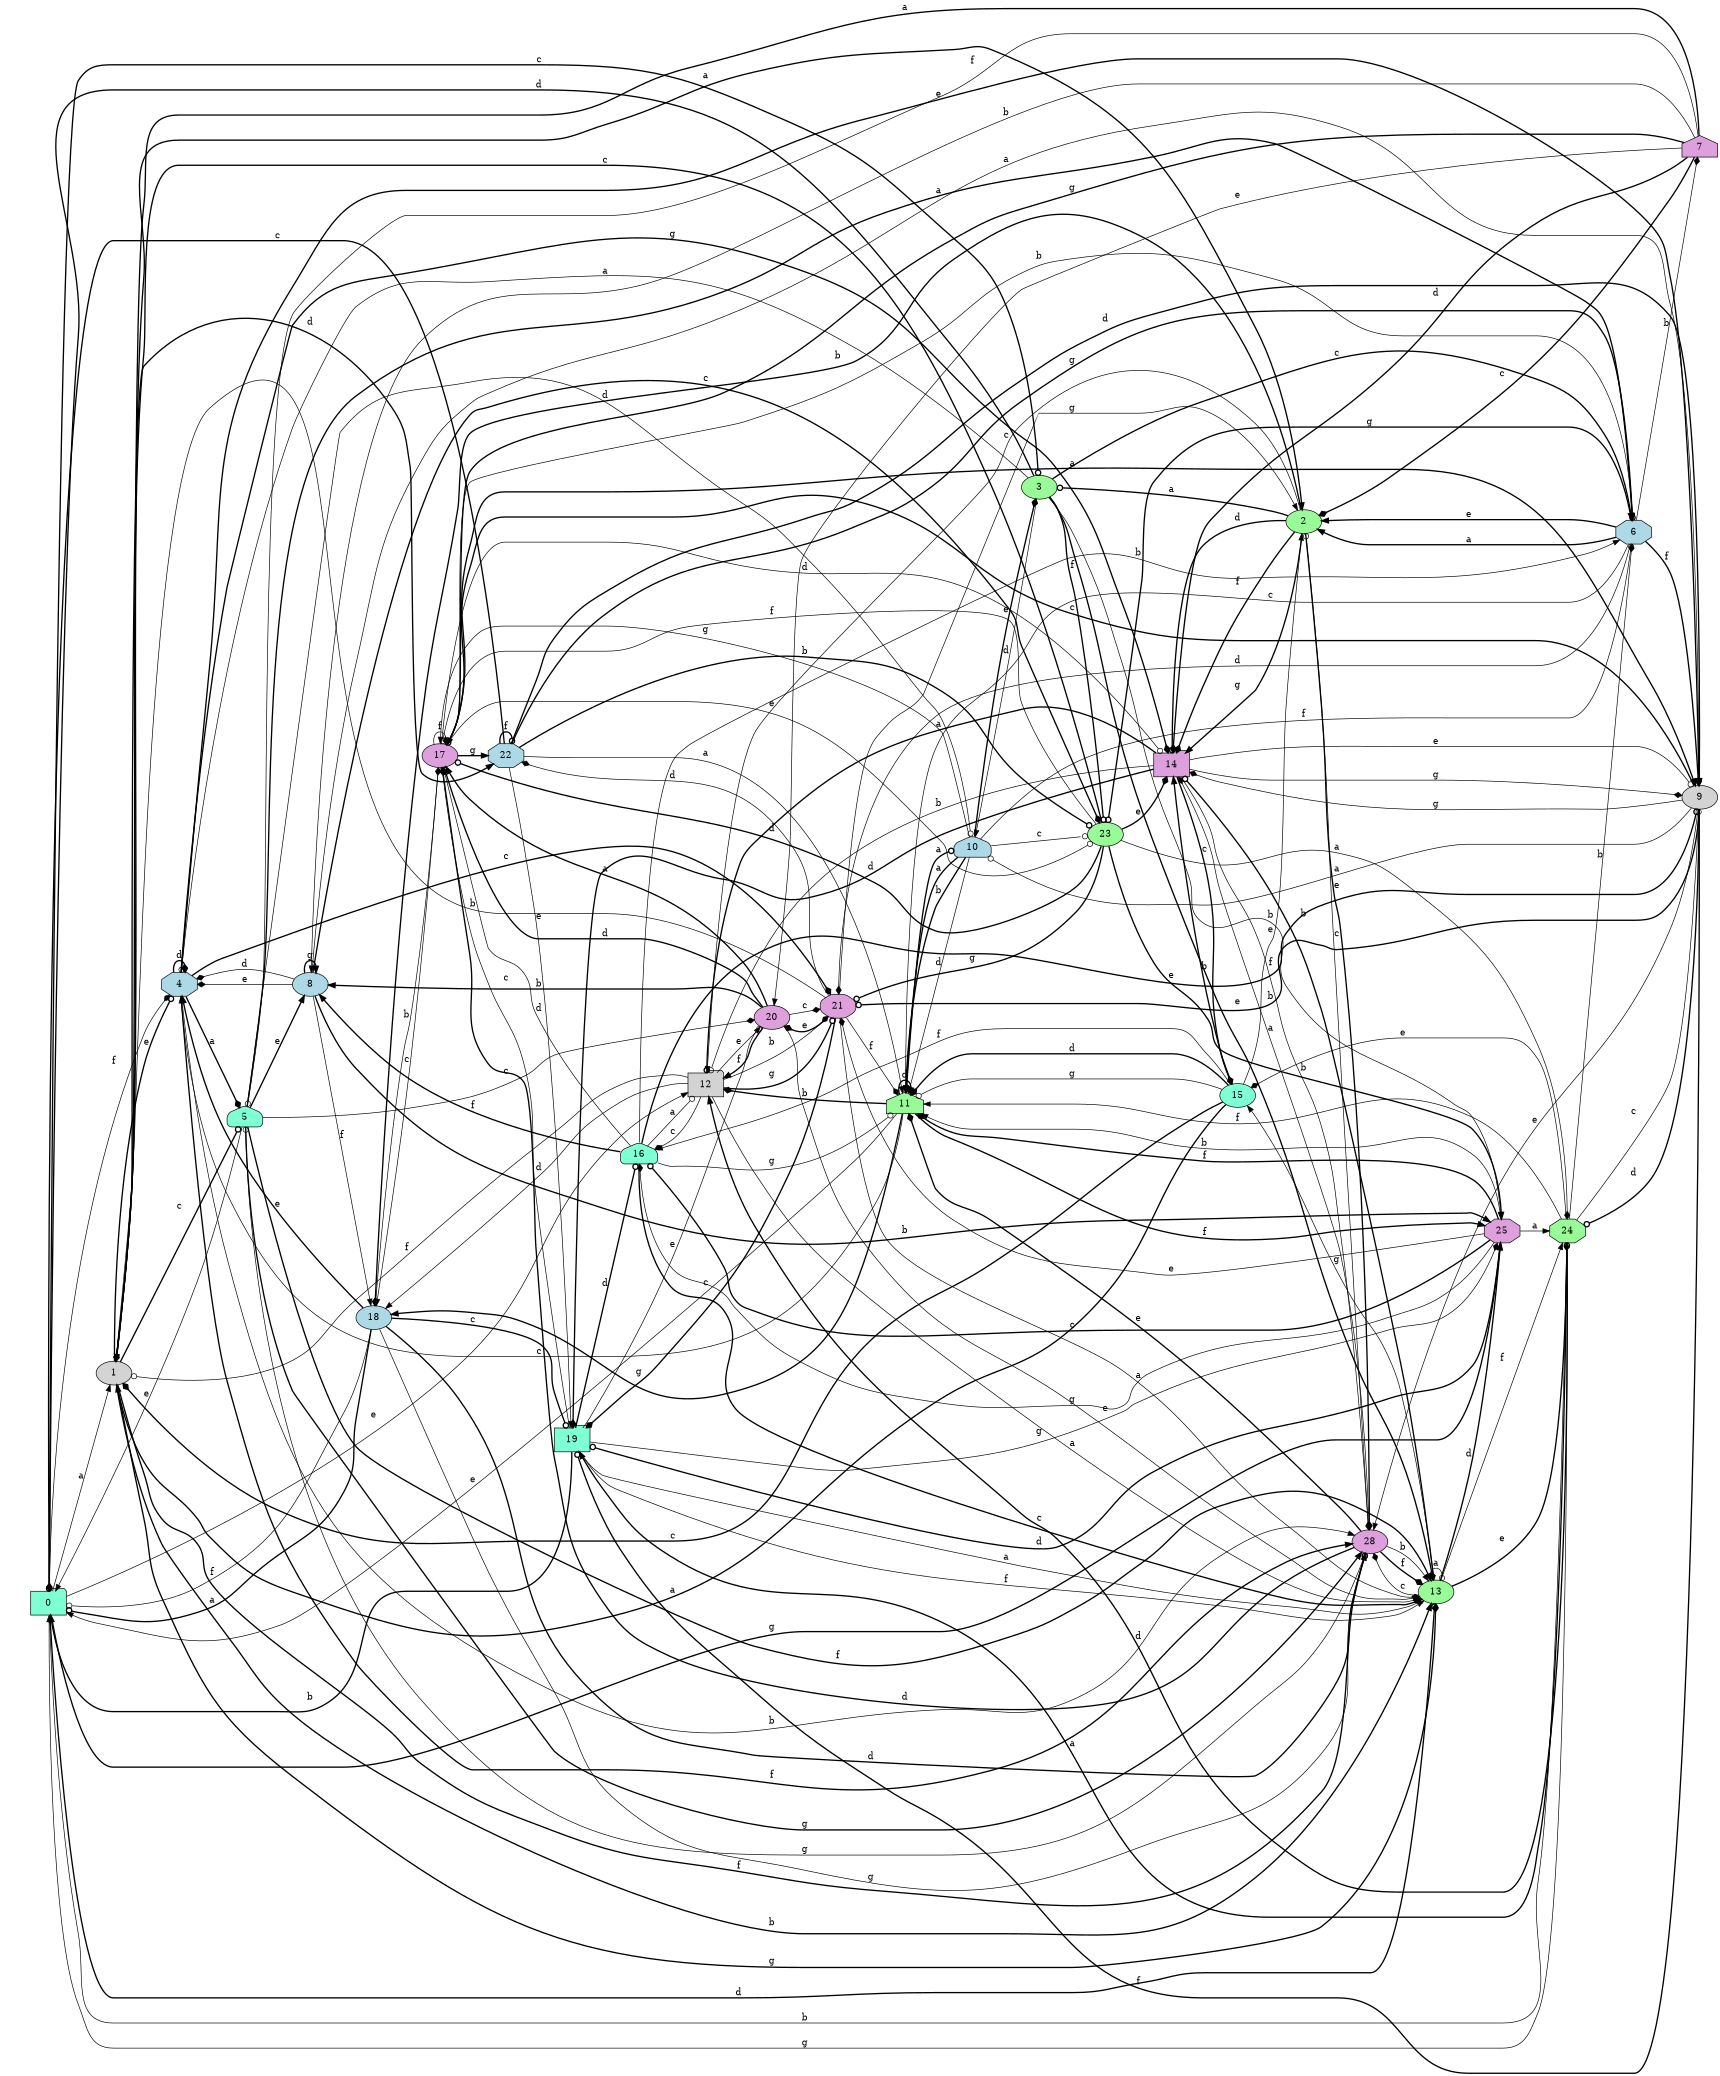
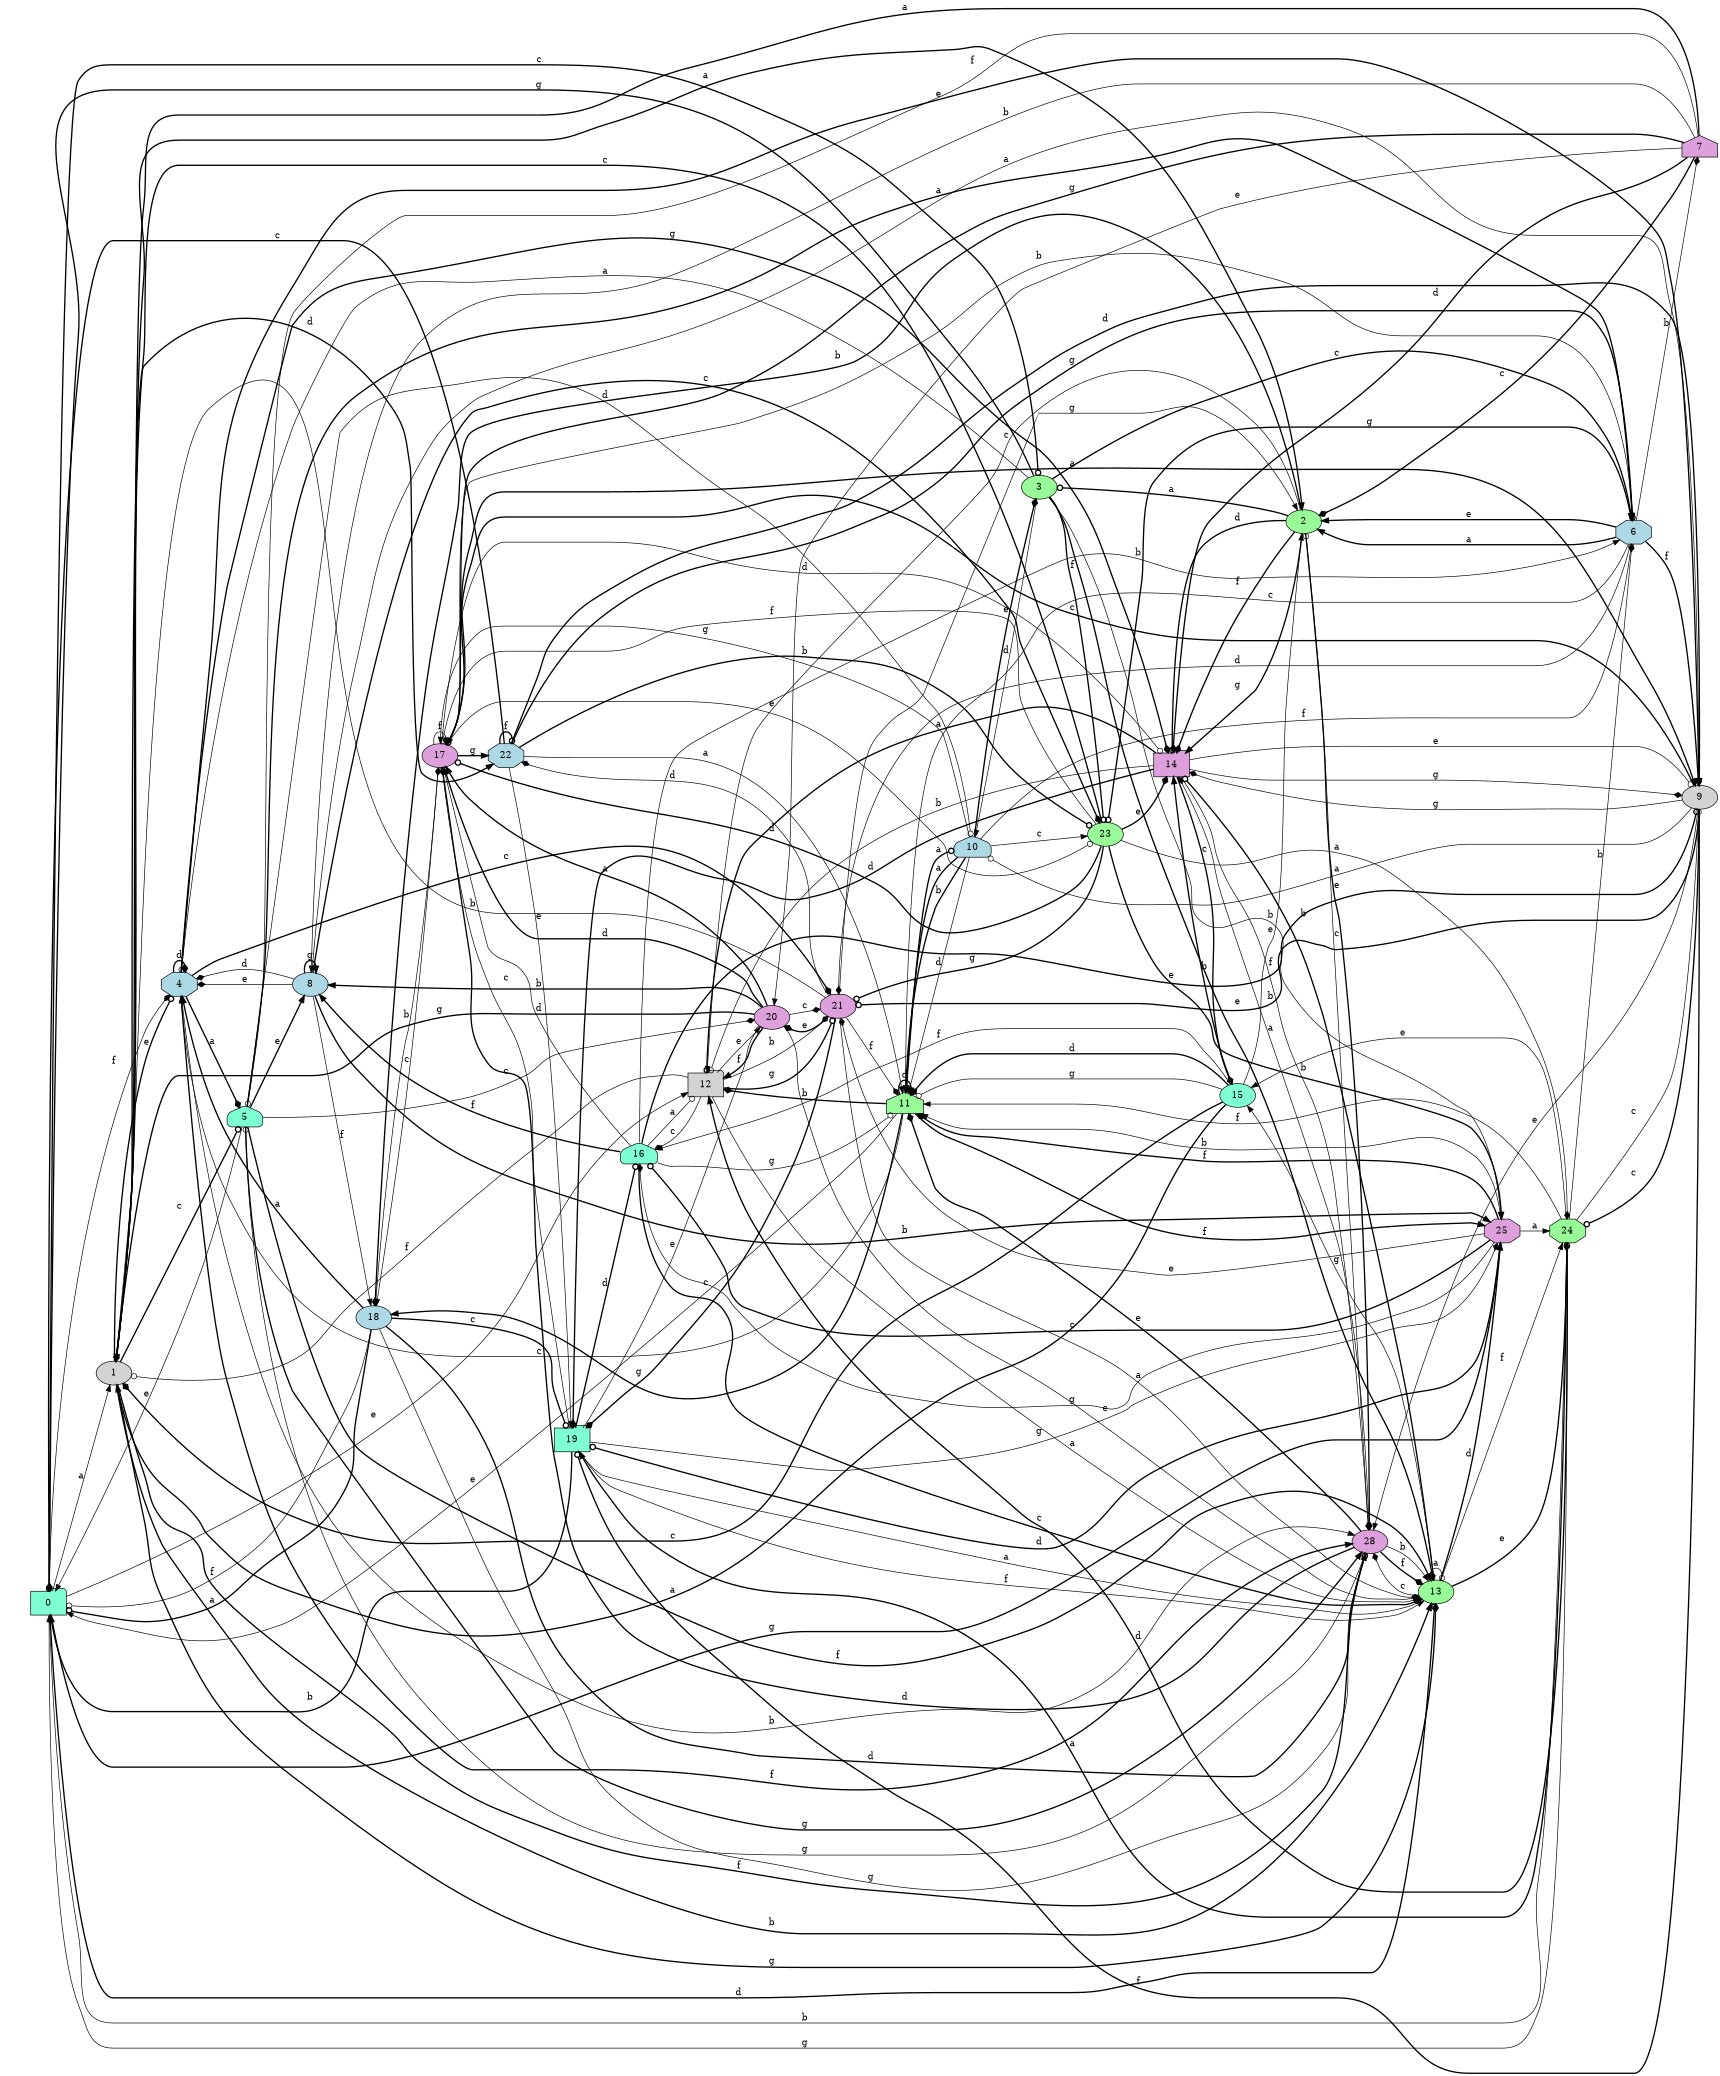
(539, 85) -> (539, 85)
(1036, 841) -> (1036, 841)
(1479, 1038) -> (1479, 1038)
none -> (308, 1076)
(1634, 1173) -> (1634, 1173)
(541, 1174) -> none
(278, 1204) -> (278, 1204)
